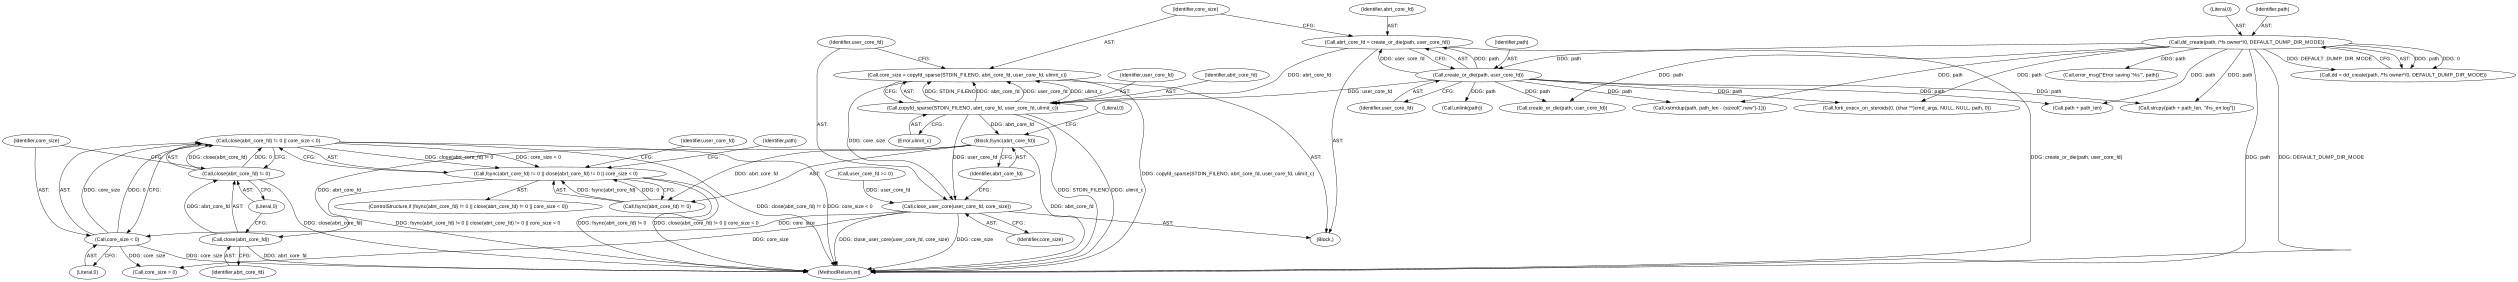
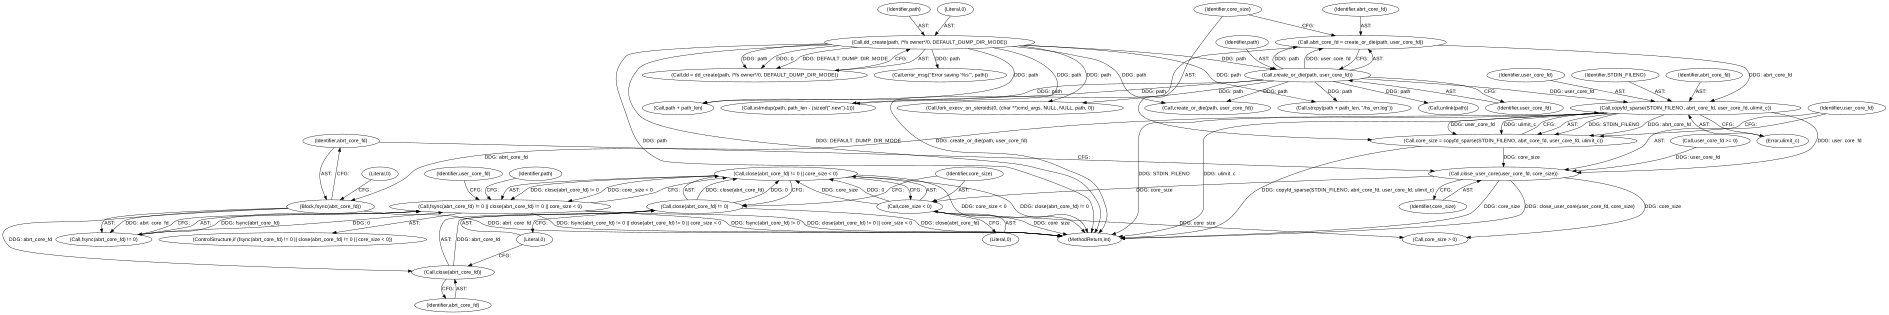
none -> (1615, 75)
(1325, 240) -> none
(523, 269) -> none
